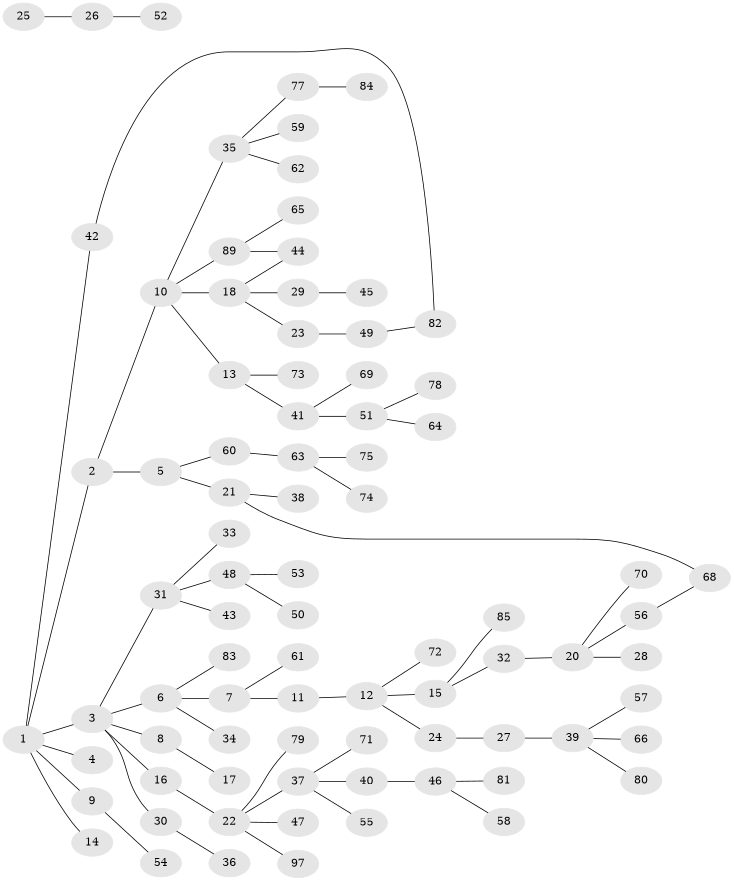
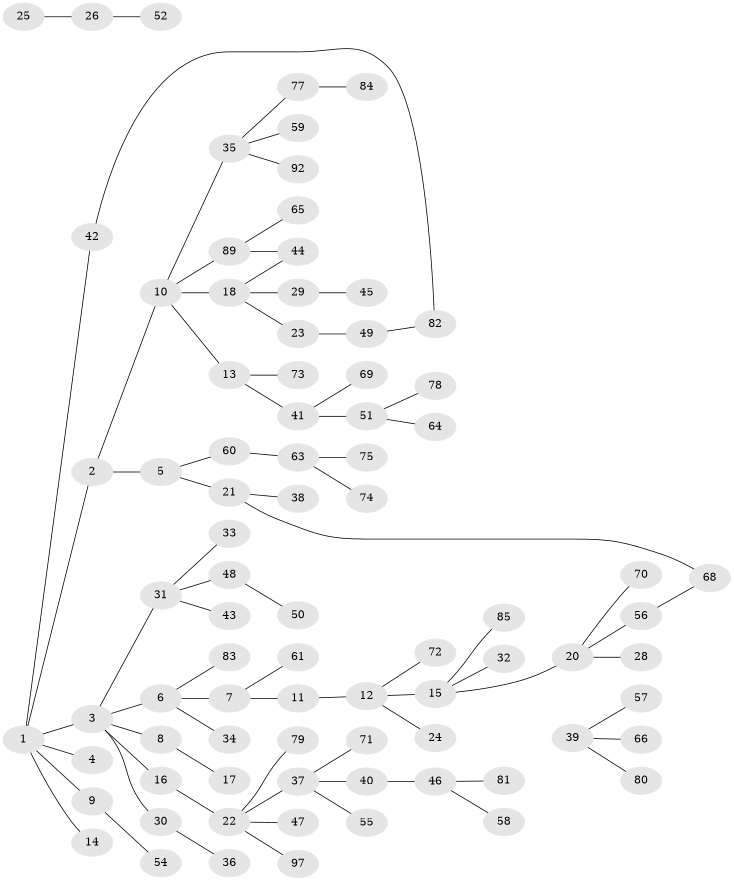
(298, 169) -> (298, 169)
(298, 574) -> none
(538, 658) -> (507, 684)
(504, 738) -> none
